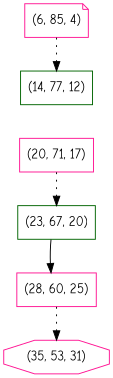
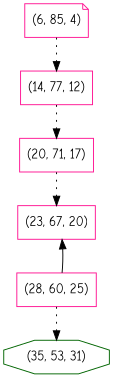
(57, 88) -> (57, 88)
none -> (57, 117)
(57, 222) -> (57, 222)
(50, 252) -> (63, 261)
(57, 357) -> (57, 357)
